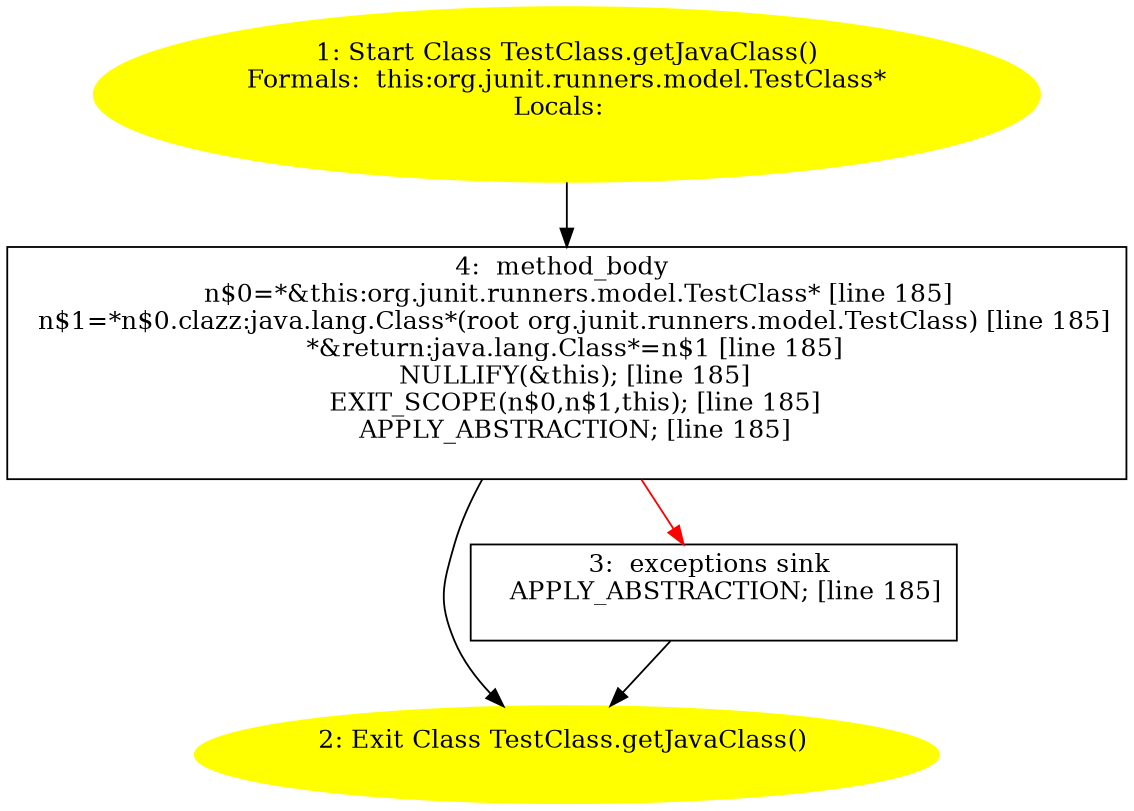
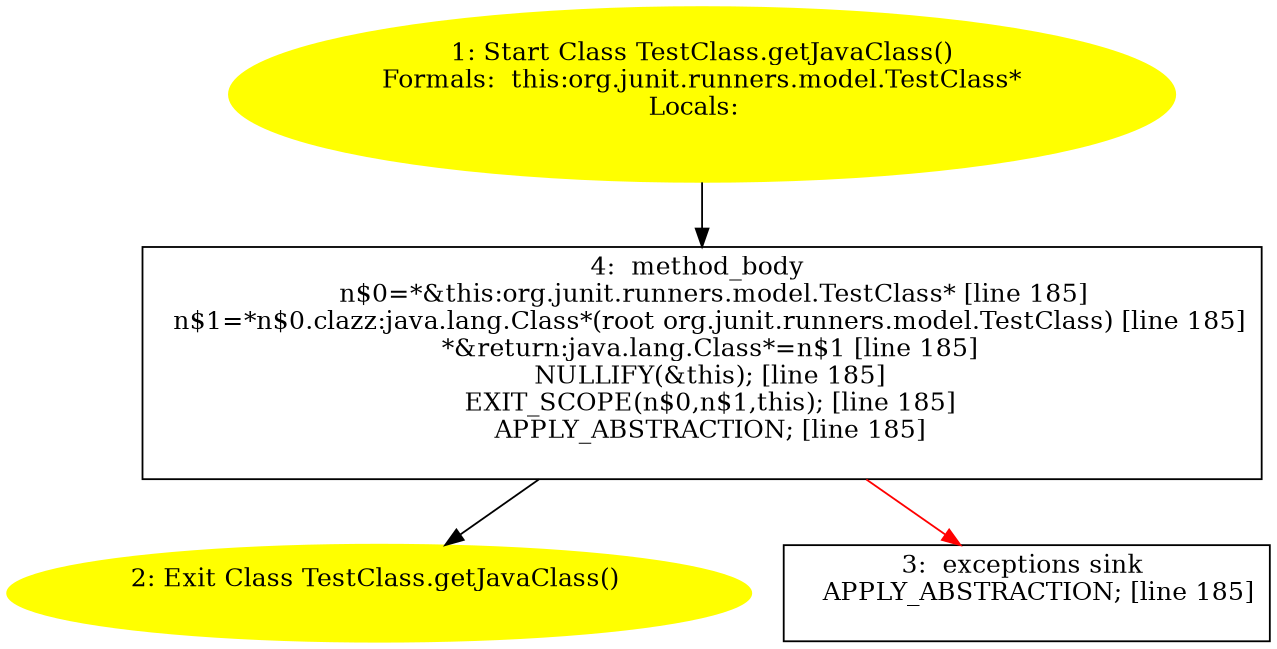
(647, 667) -> none
